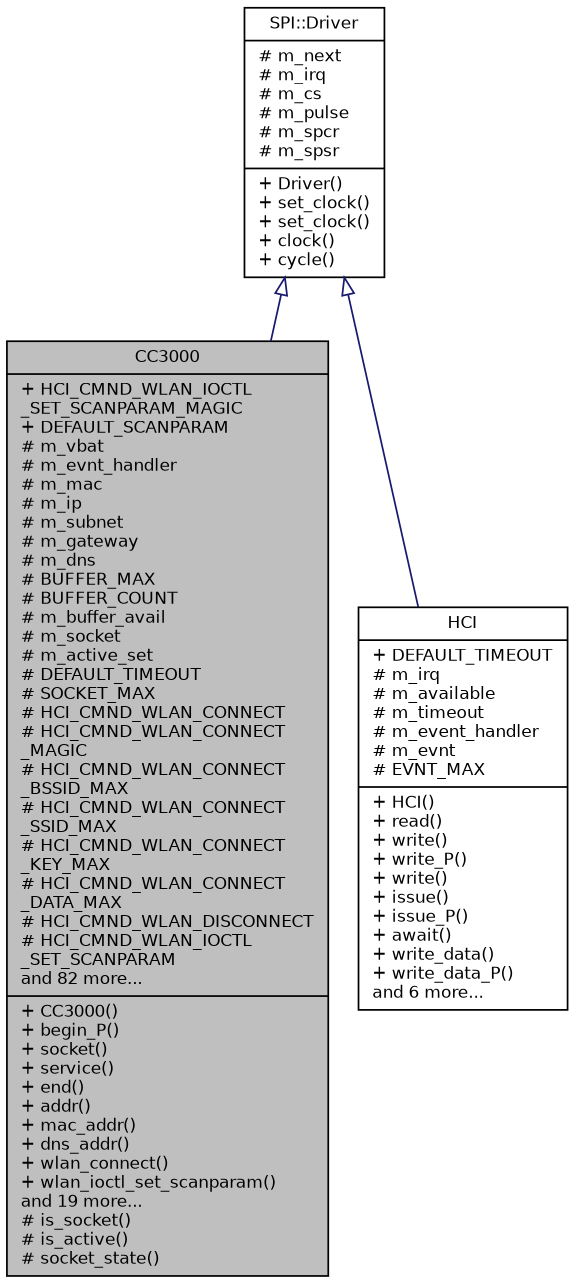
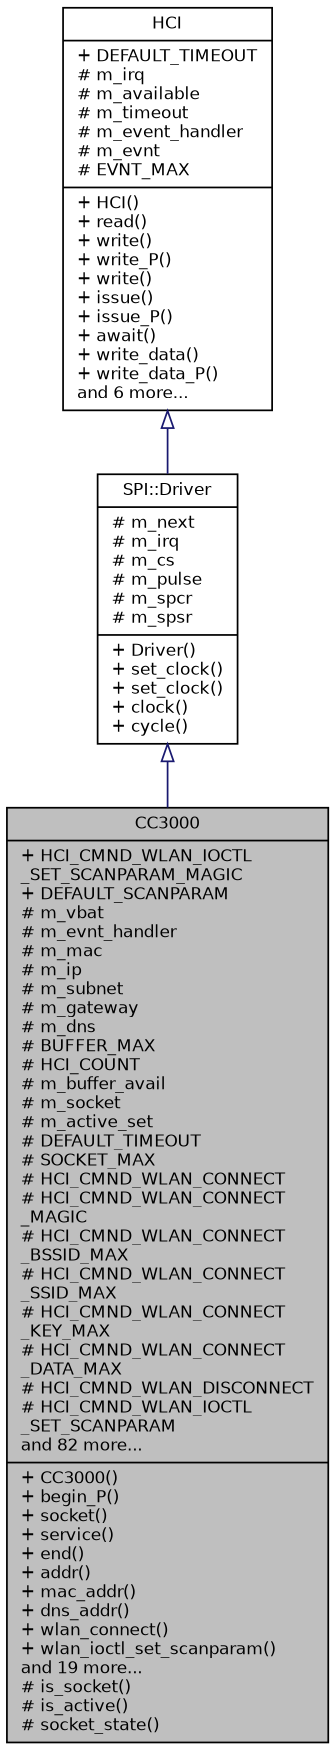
(383, 451) -> (168, 451)
(99, 599) -> (81, 1065)
